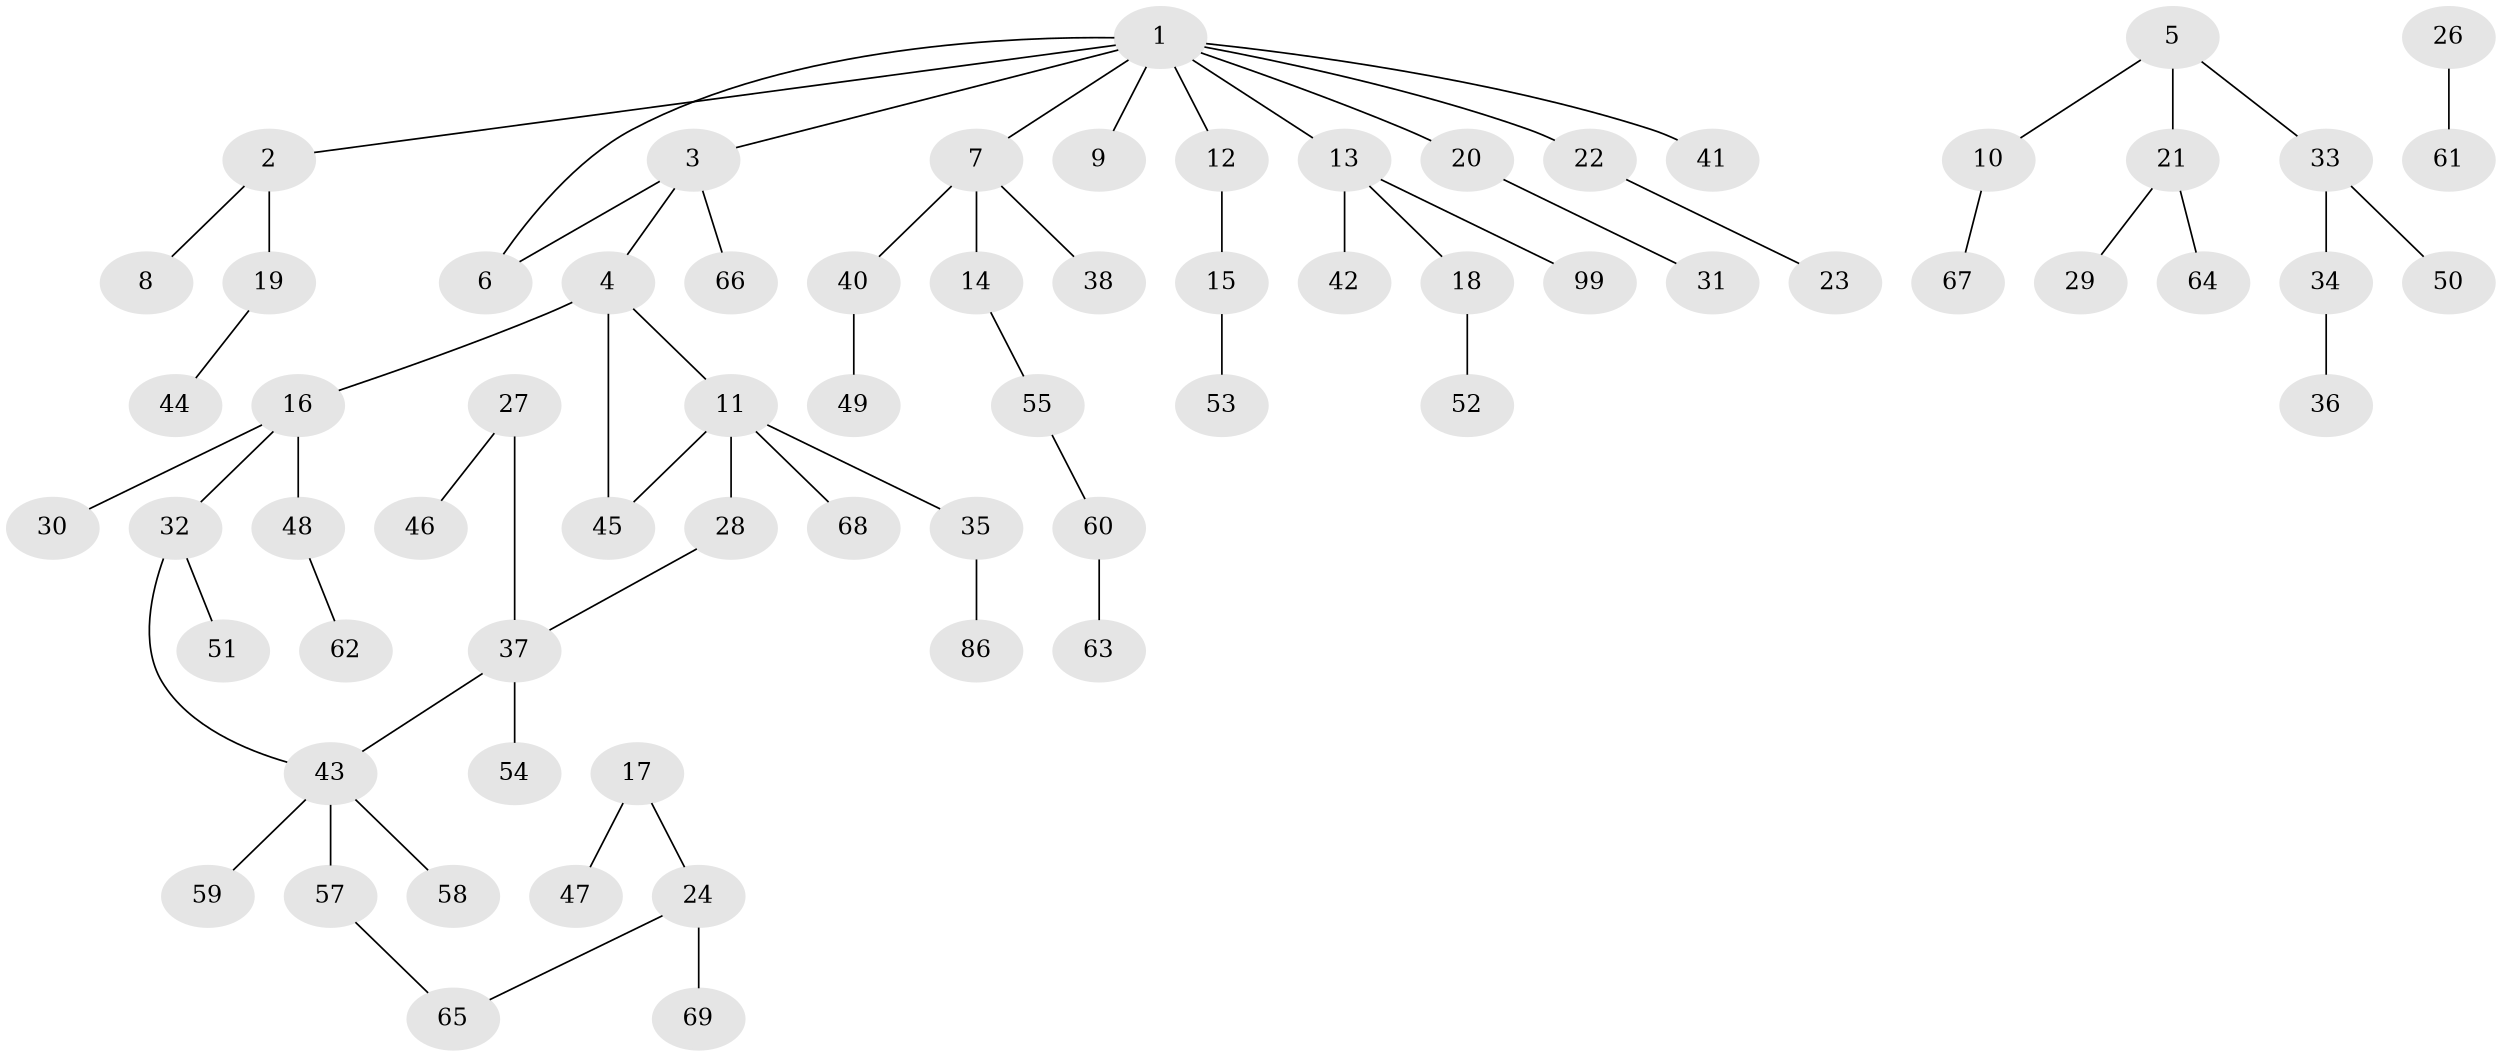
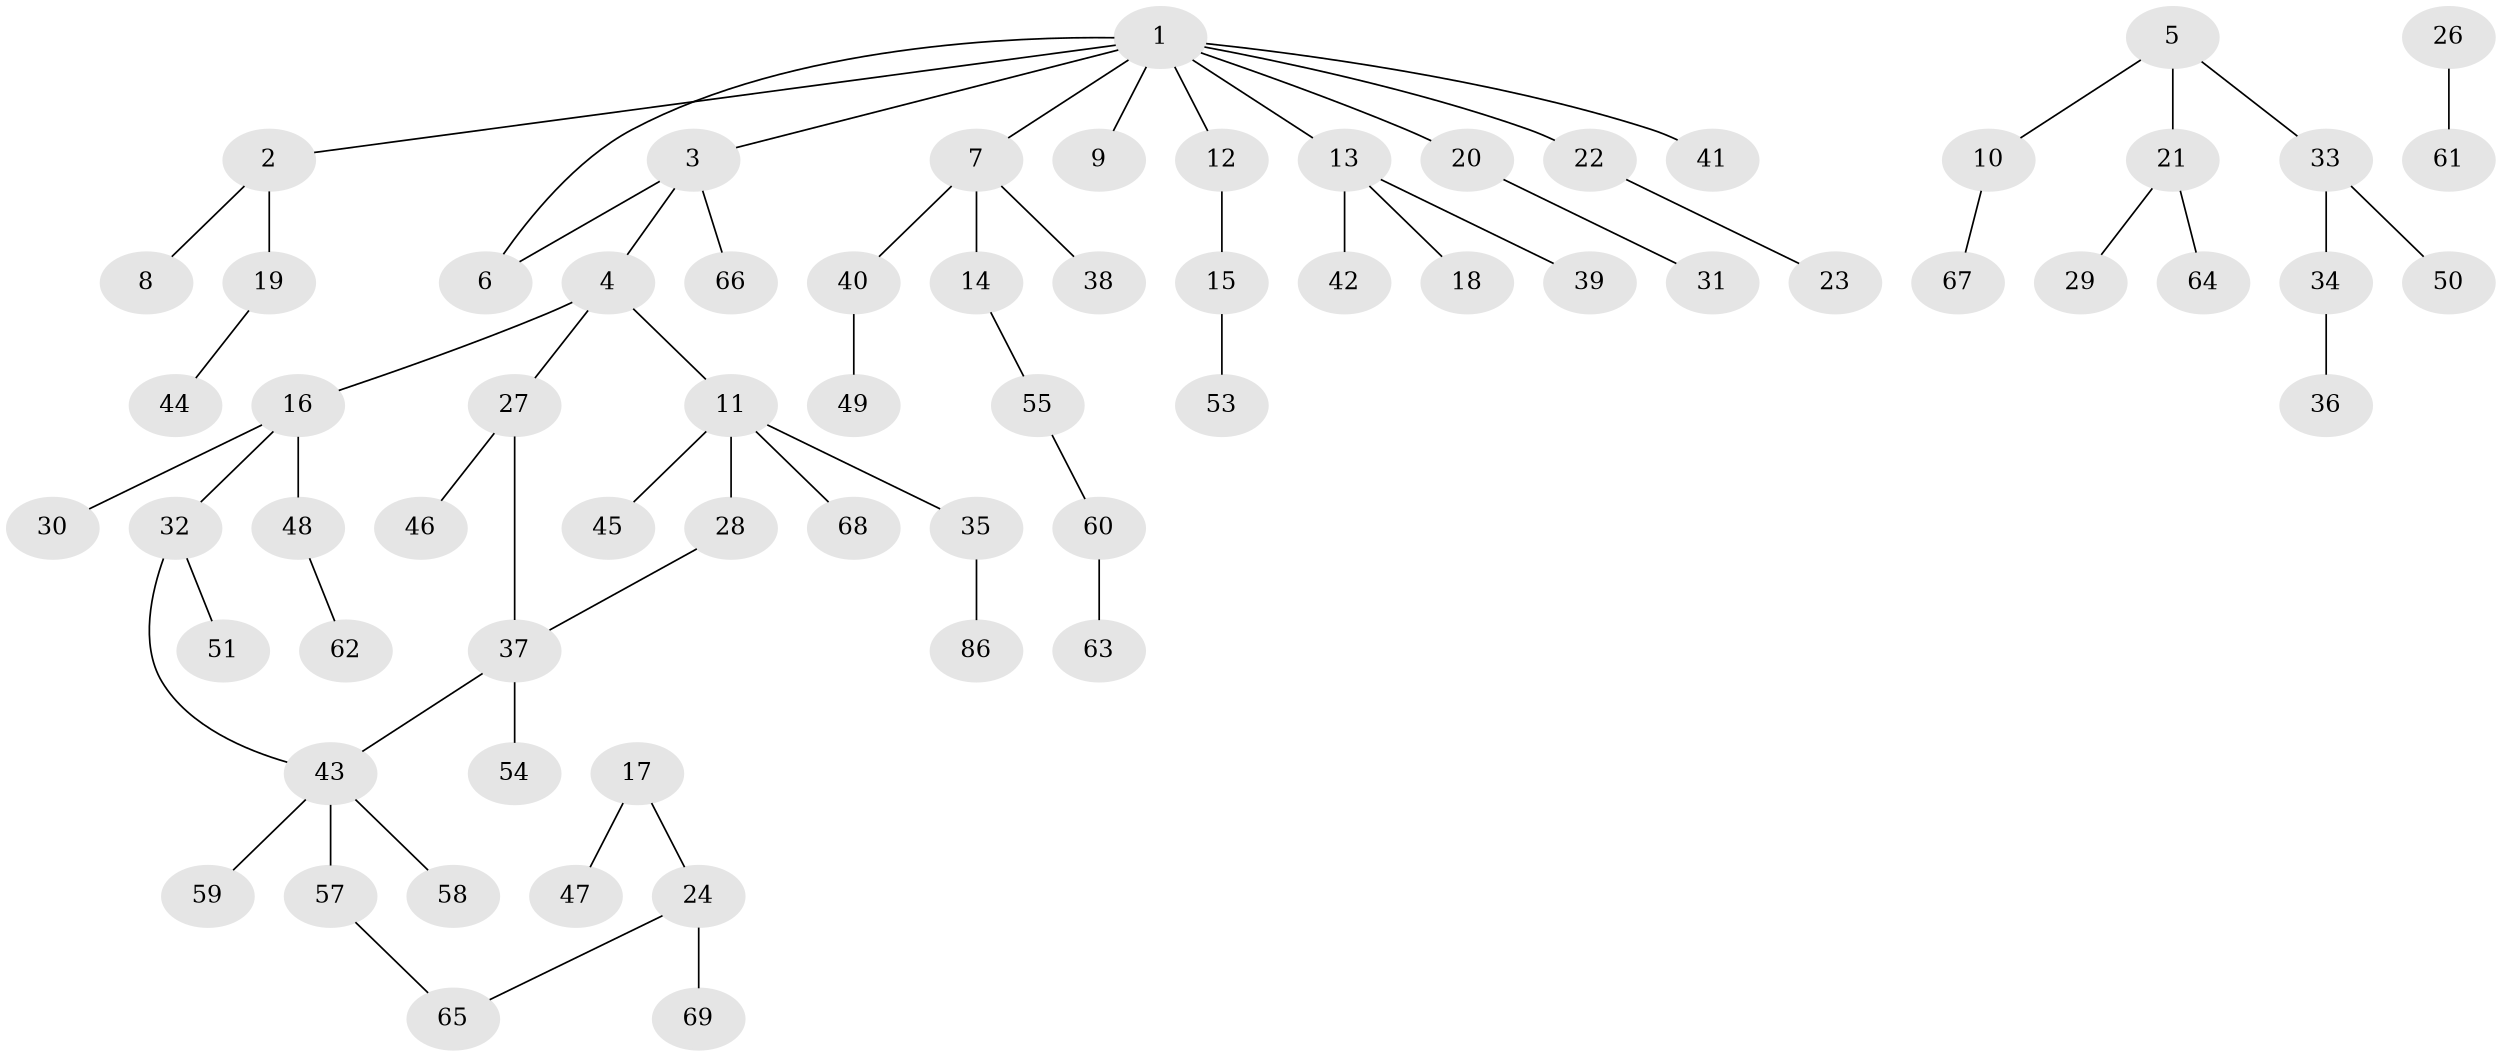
(1590, 283) -> (1590, 283)
(608, 406) -> (562, 344)
(1467, 406) -> none
